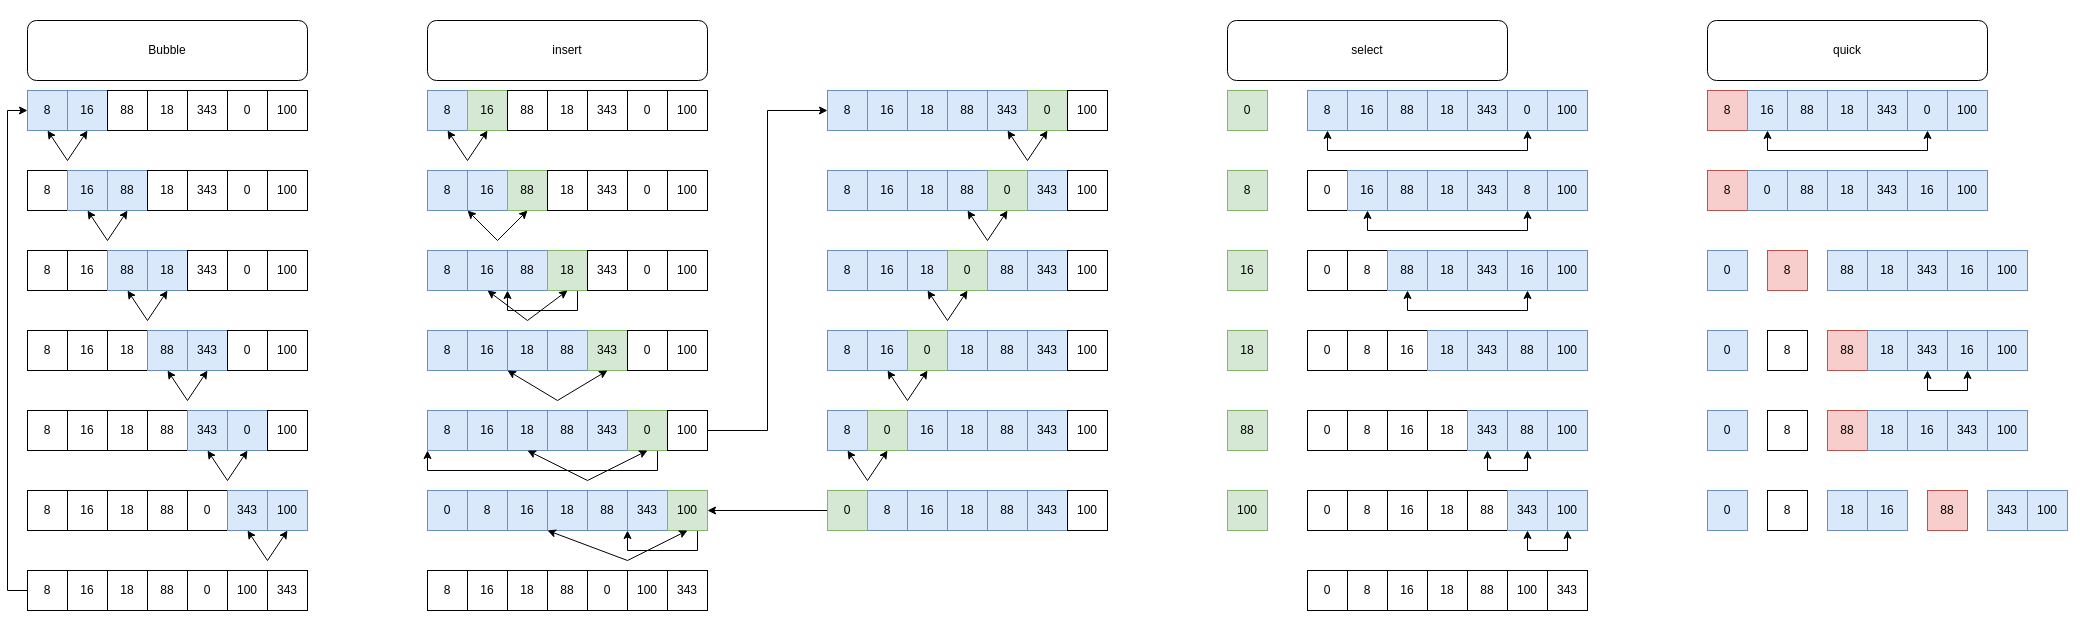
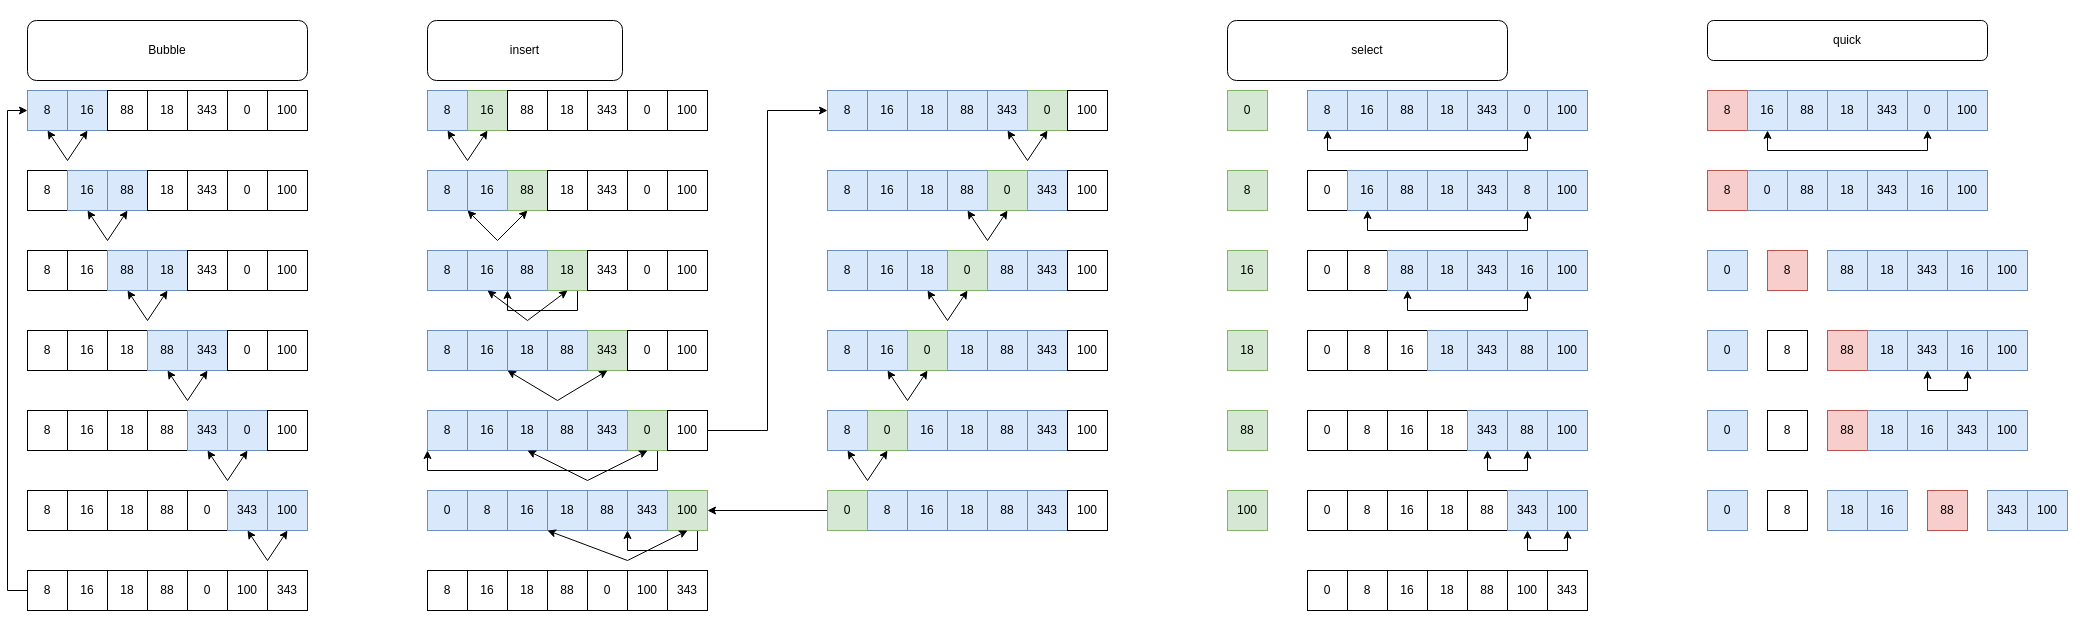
(568, 51) -> (525, 51)
(1848, 51) -> (1848, 41)
